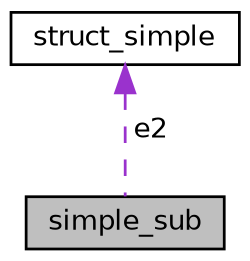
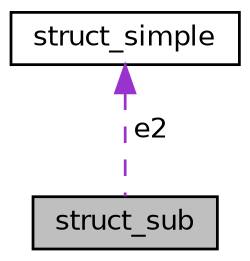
(125, 223) -> (125, 223)
